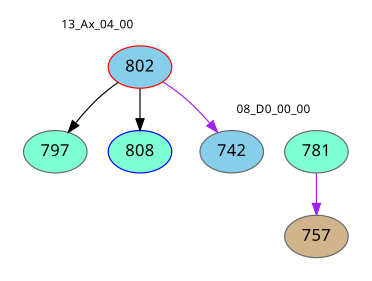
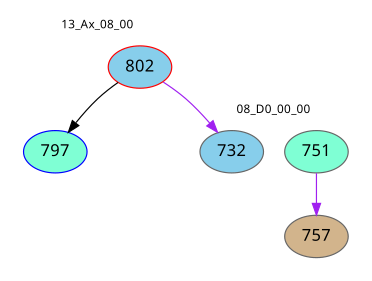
(98, 25) -> (98, 25)
(55, 152) -> (55, 152)
(140, 152) -> none
(232, 152) -> (232, 152)
(316, 152) -> (316, 152)
